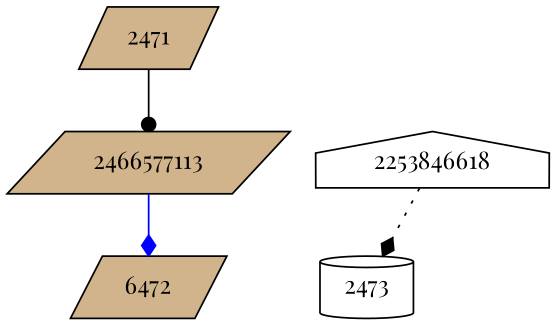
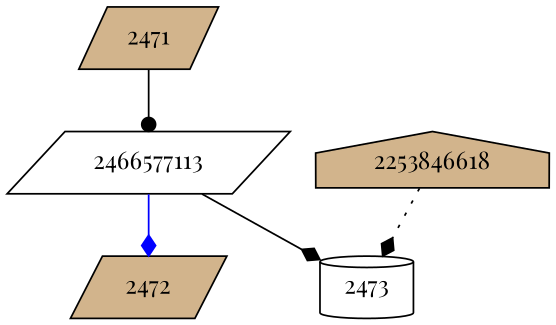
(149, 163) -> (149, 163)
(432, 163) -> (432, 163)
none -> (252, 222)
(149, 287) -> (149, 287)
